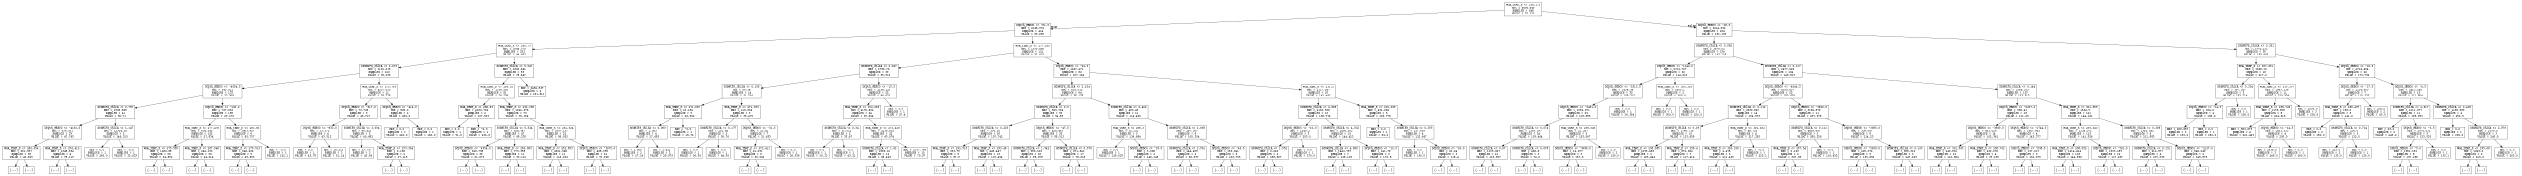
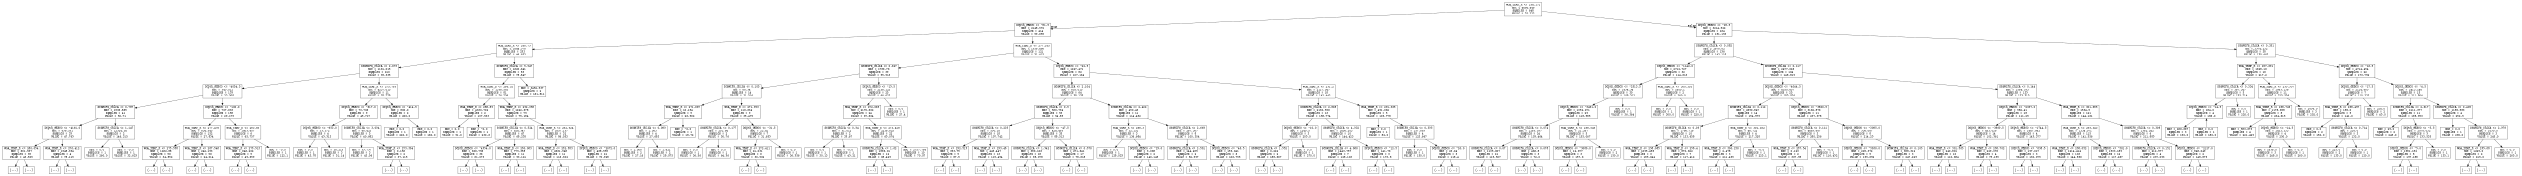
(2204, 122) -> (2207, 124)
